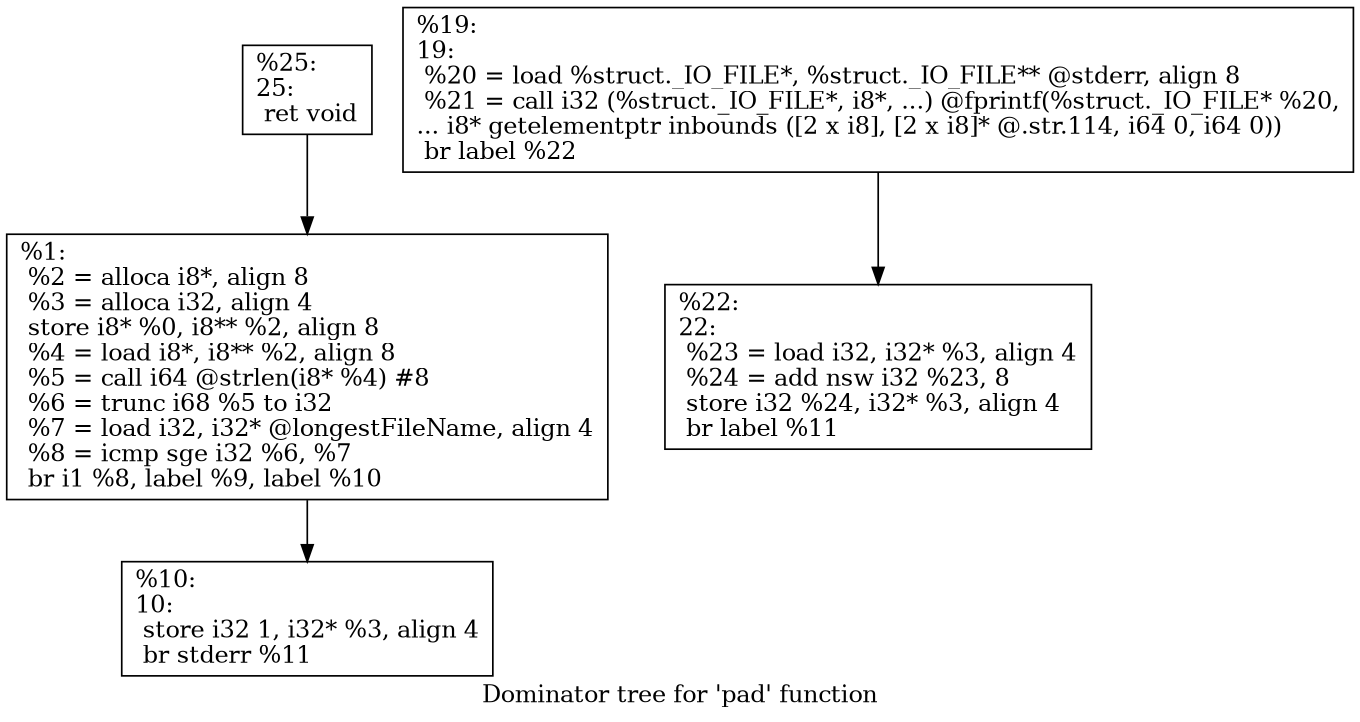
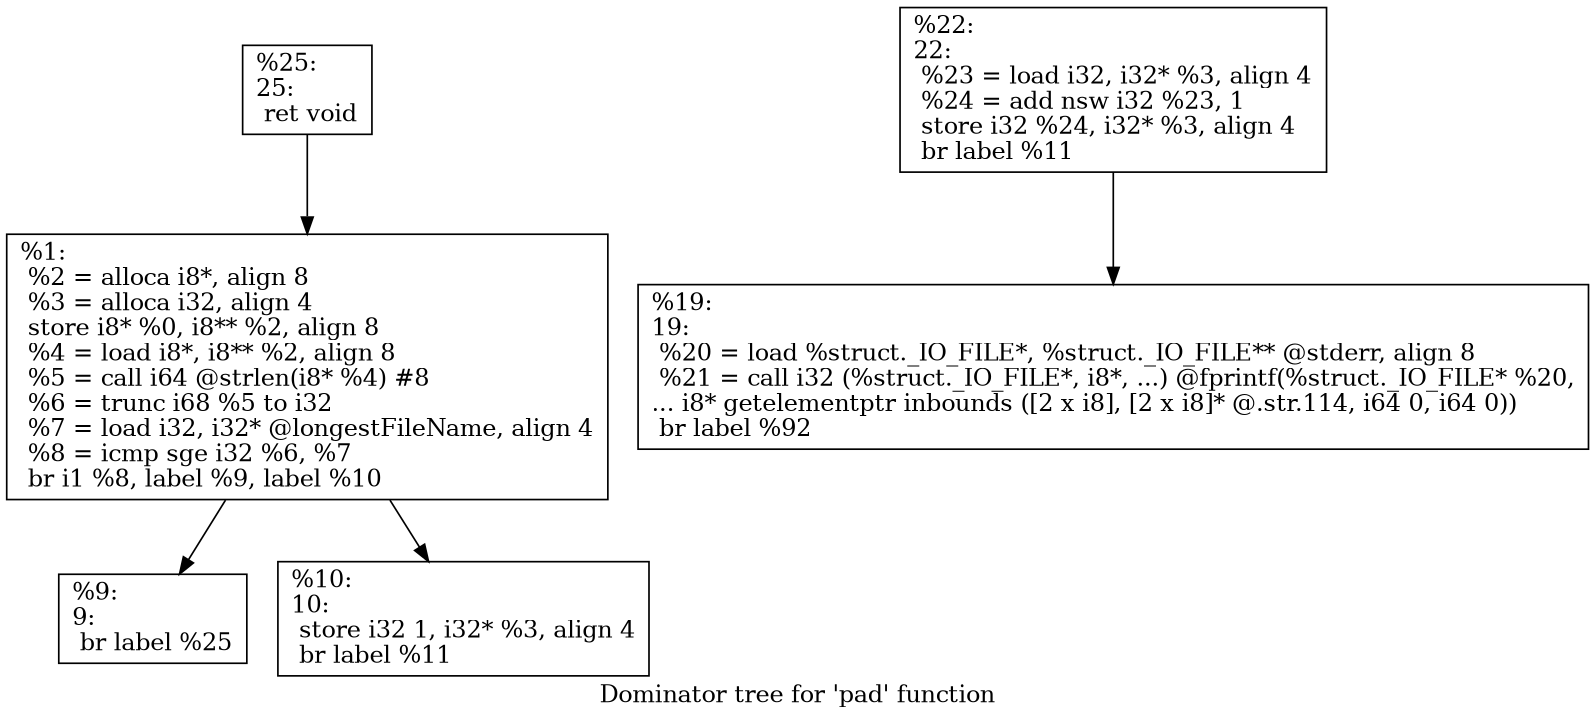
(497, 152) -> (732, 429)
(878, 220) -> (1113, 220)
(845, 379) -> (1080, 102)
none -> (153, 619)
(224, 656) -> (372, 656)
